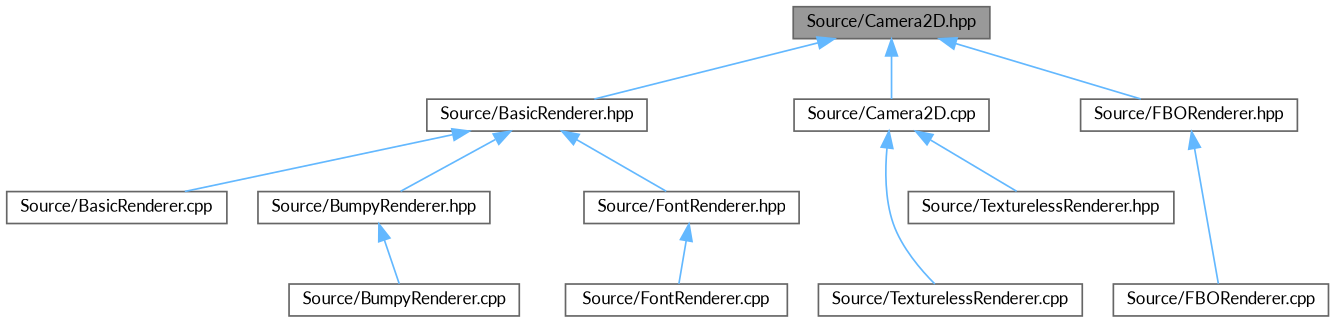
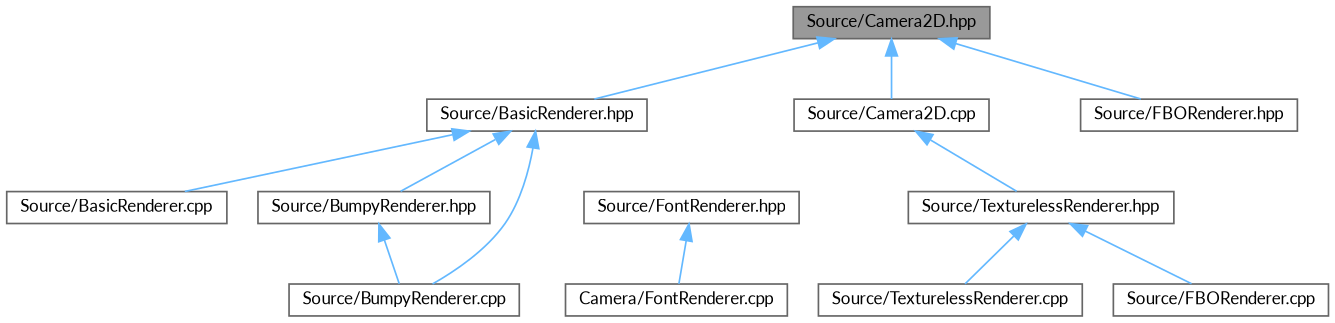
(621, 165) -> (501, 229)
(1206, 216) -> (1138, 257)
(893, 222) -> (989, 260)
(676, 300) -> (676, 300)
